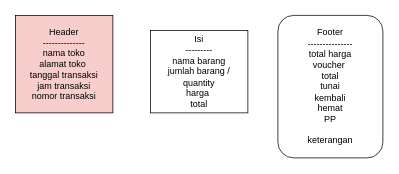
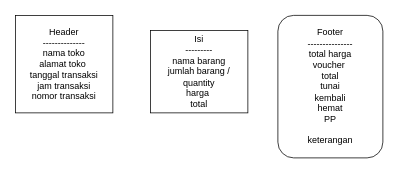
(64, 64) -> (64, 64)
